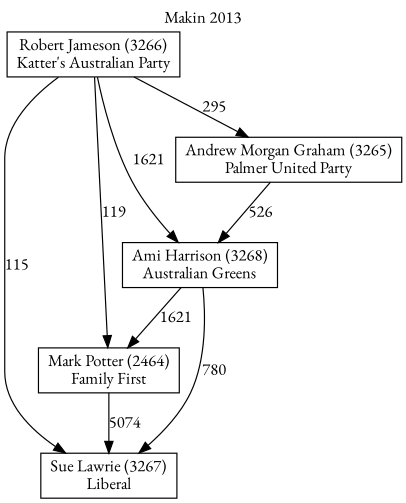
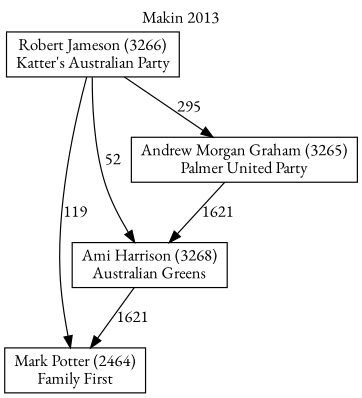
(149, 160) -> (113, 160)
(261, 212) -> (218, 212)
(109, 476) -> none
